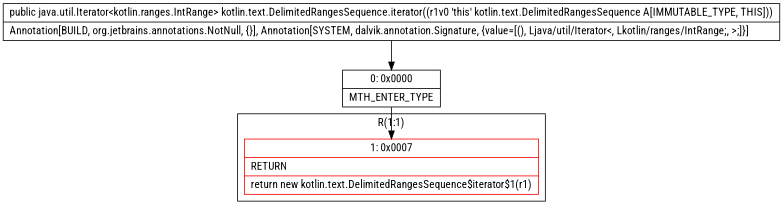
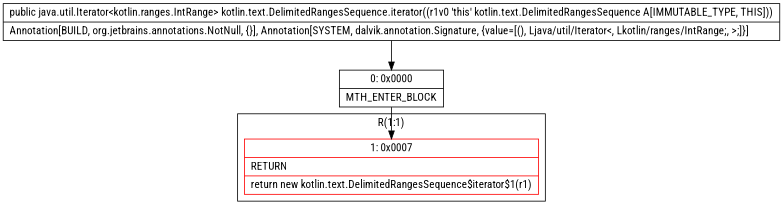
(391, 97) -> (391, 97)
